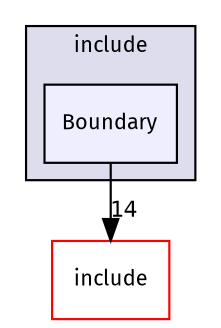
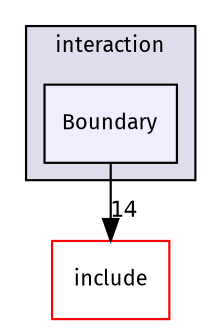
(111, 47) -> (111, 47)
